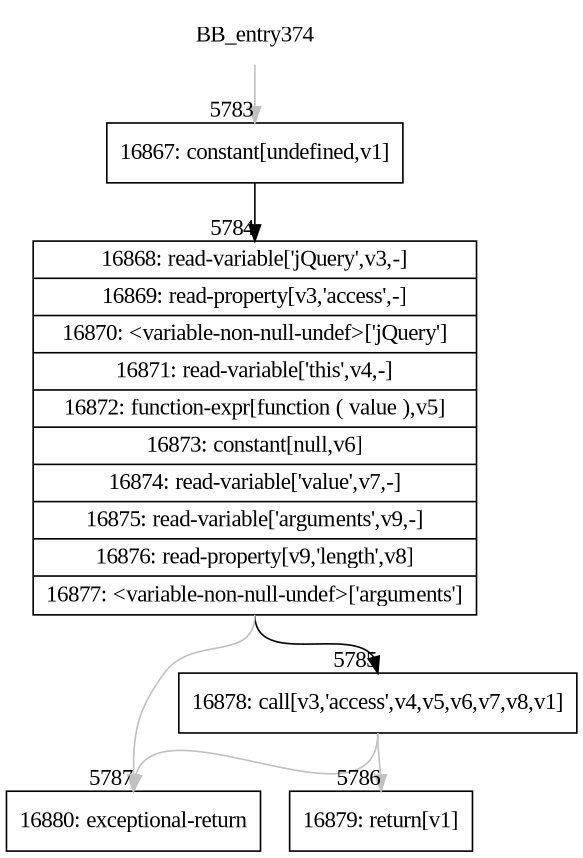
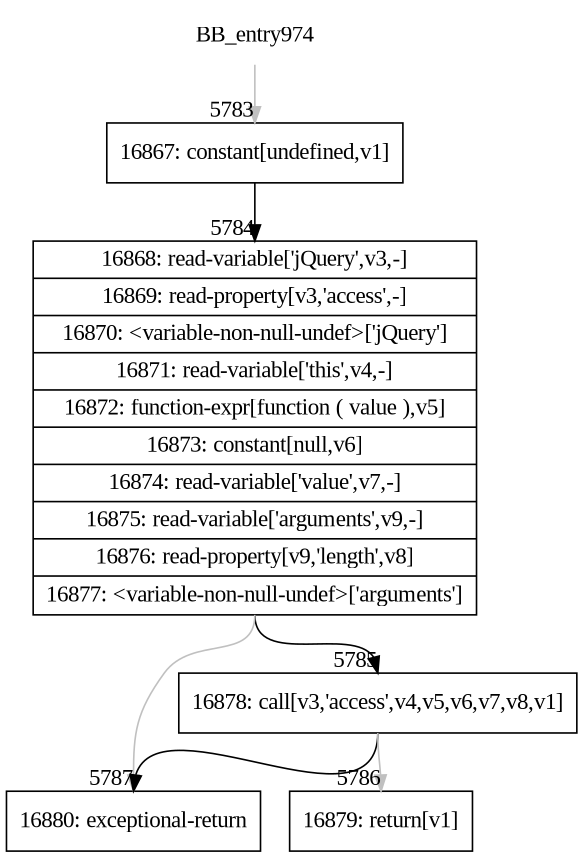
(255, 36) -> (255, 36)
(264, 764) -> (264, 764)
